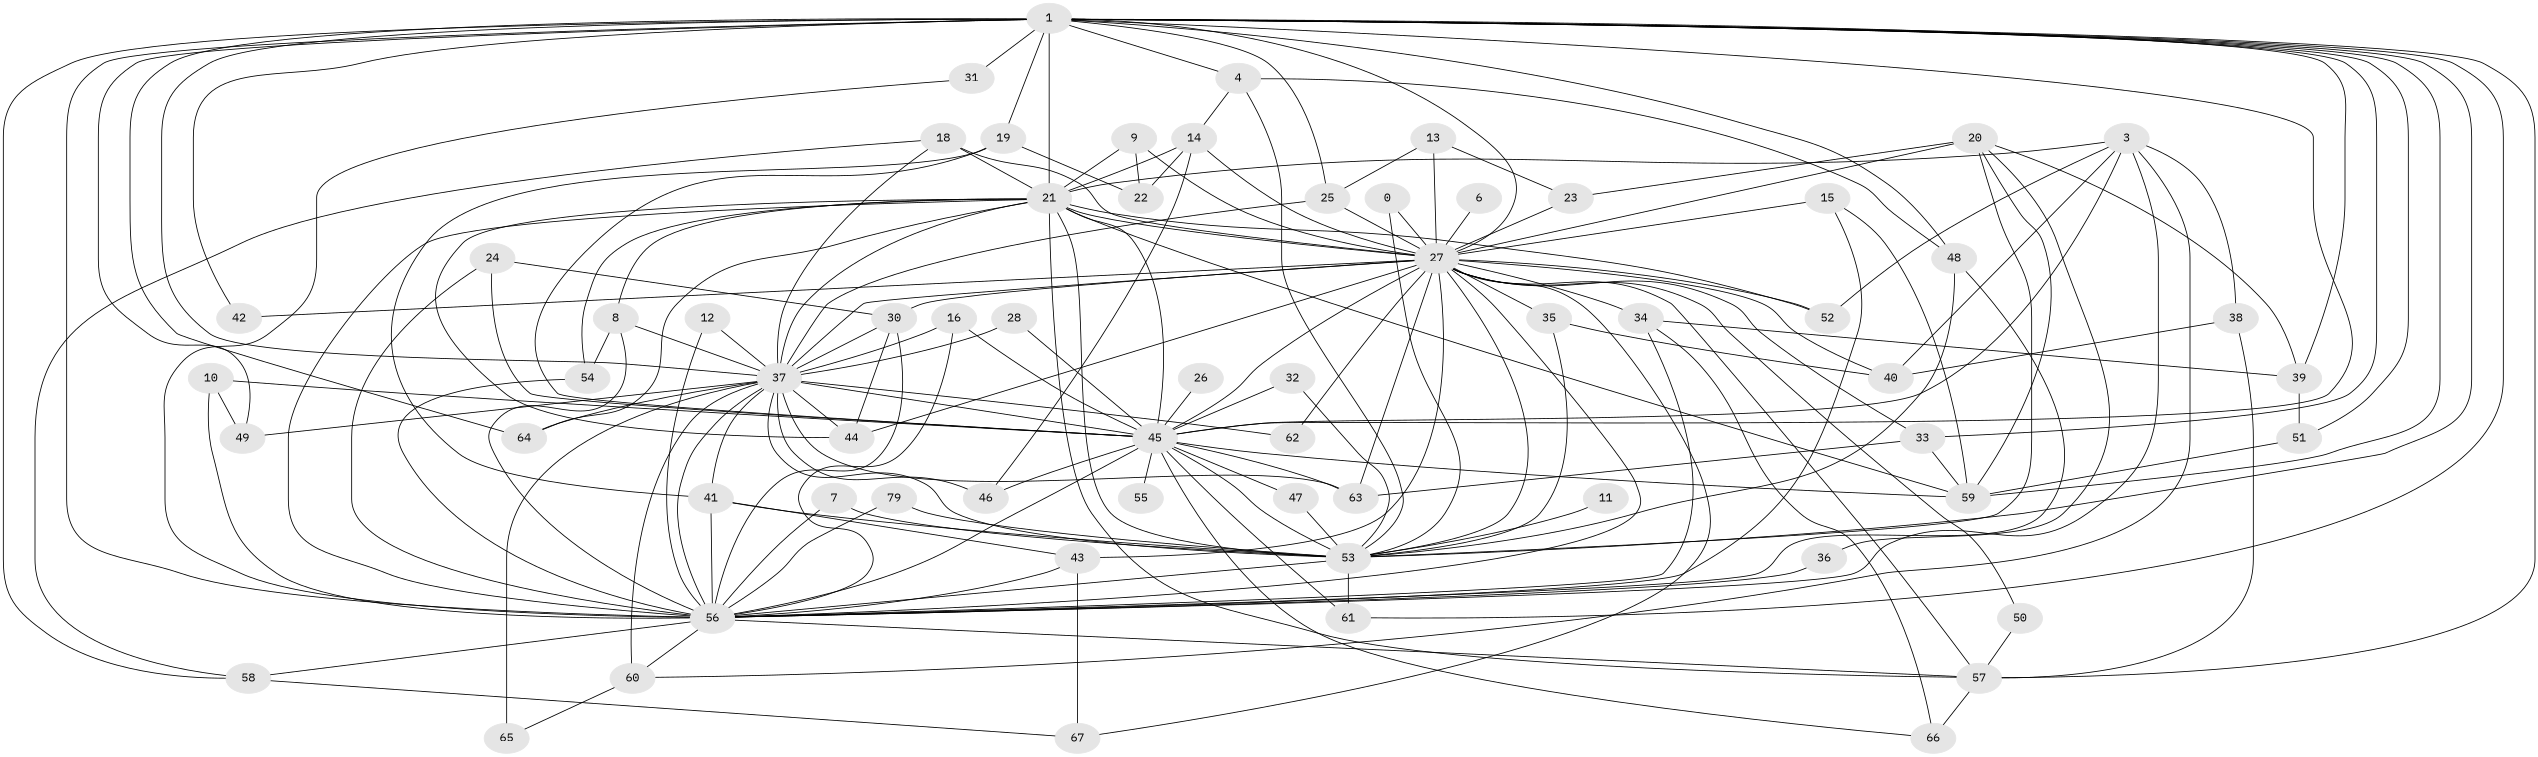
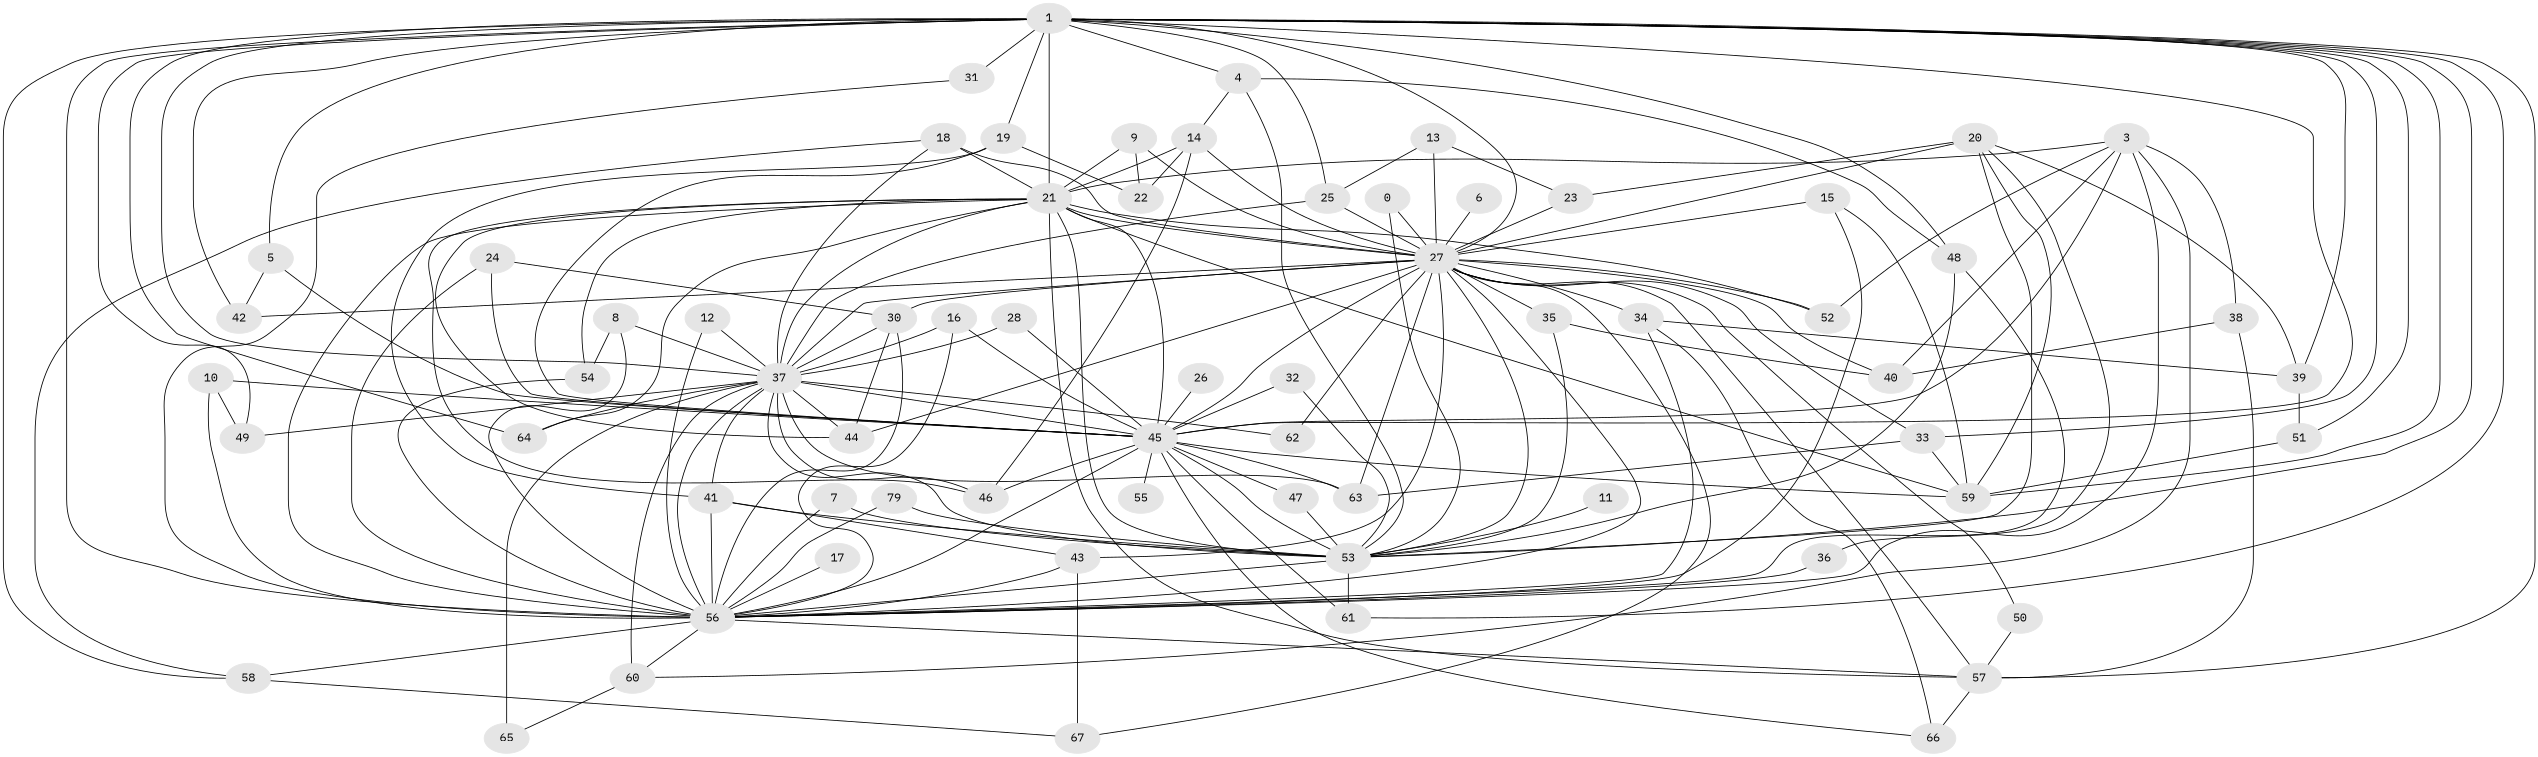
(802, 208) -> (429, 268)
none -> (271, 258)
none -> (838, 558)
